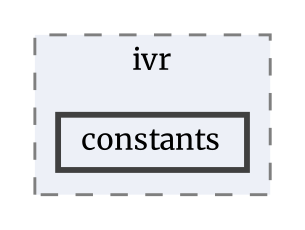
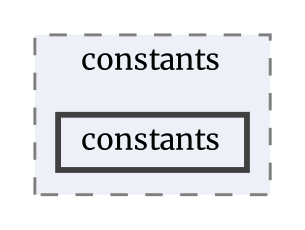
(153, 62) -> (153, 62)
